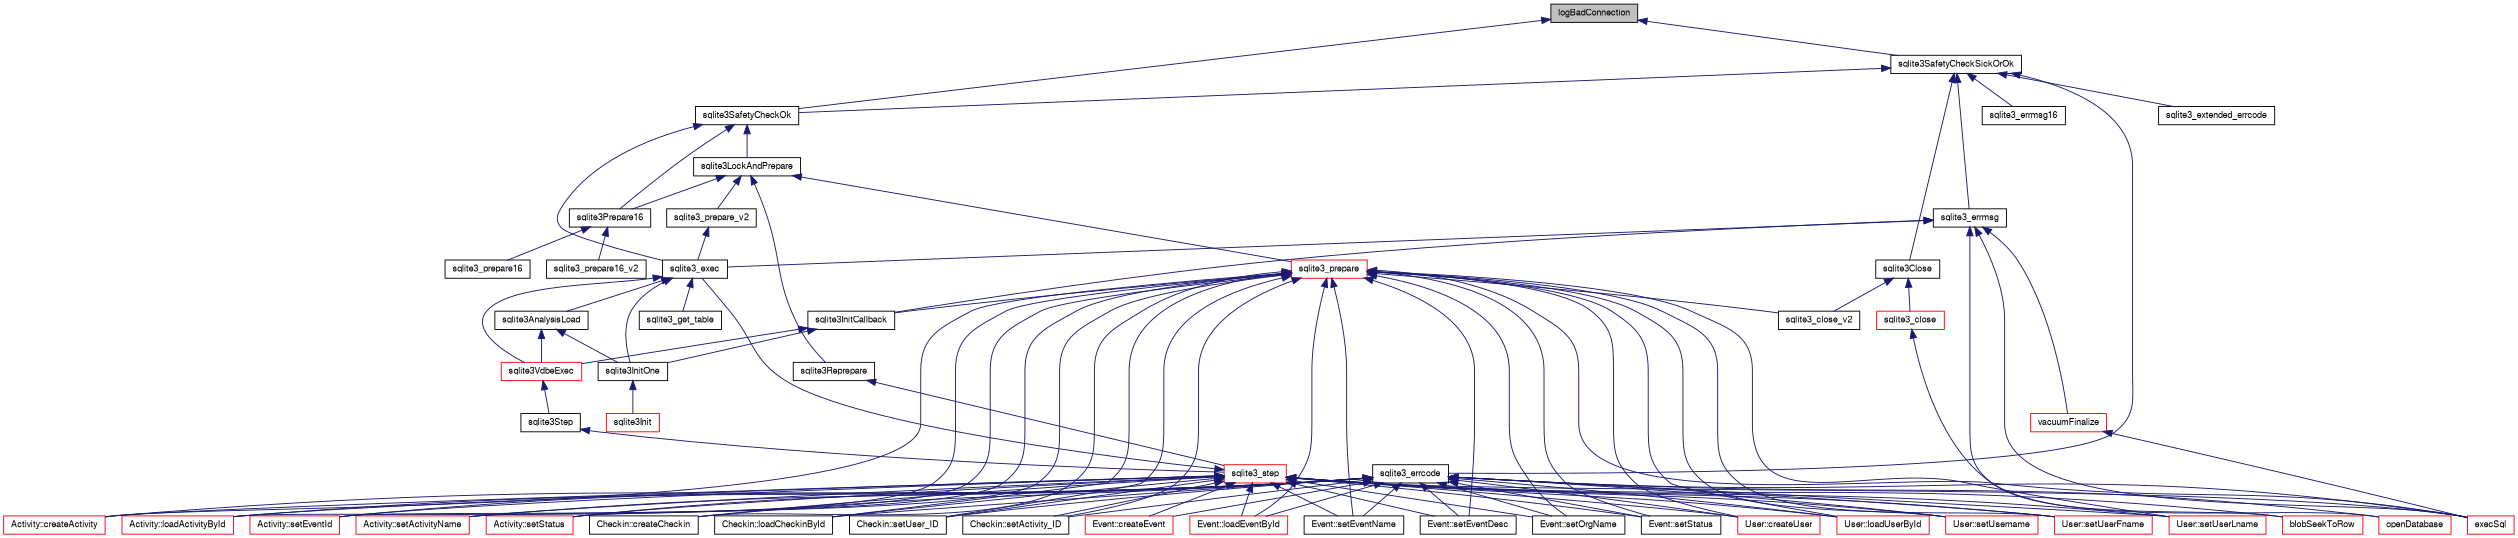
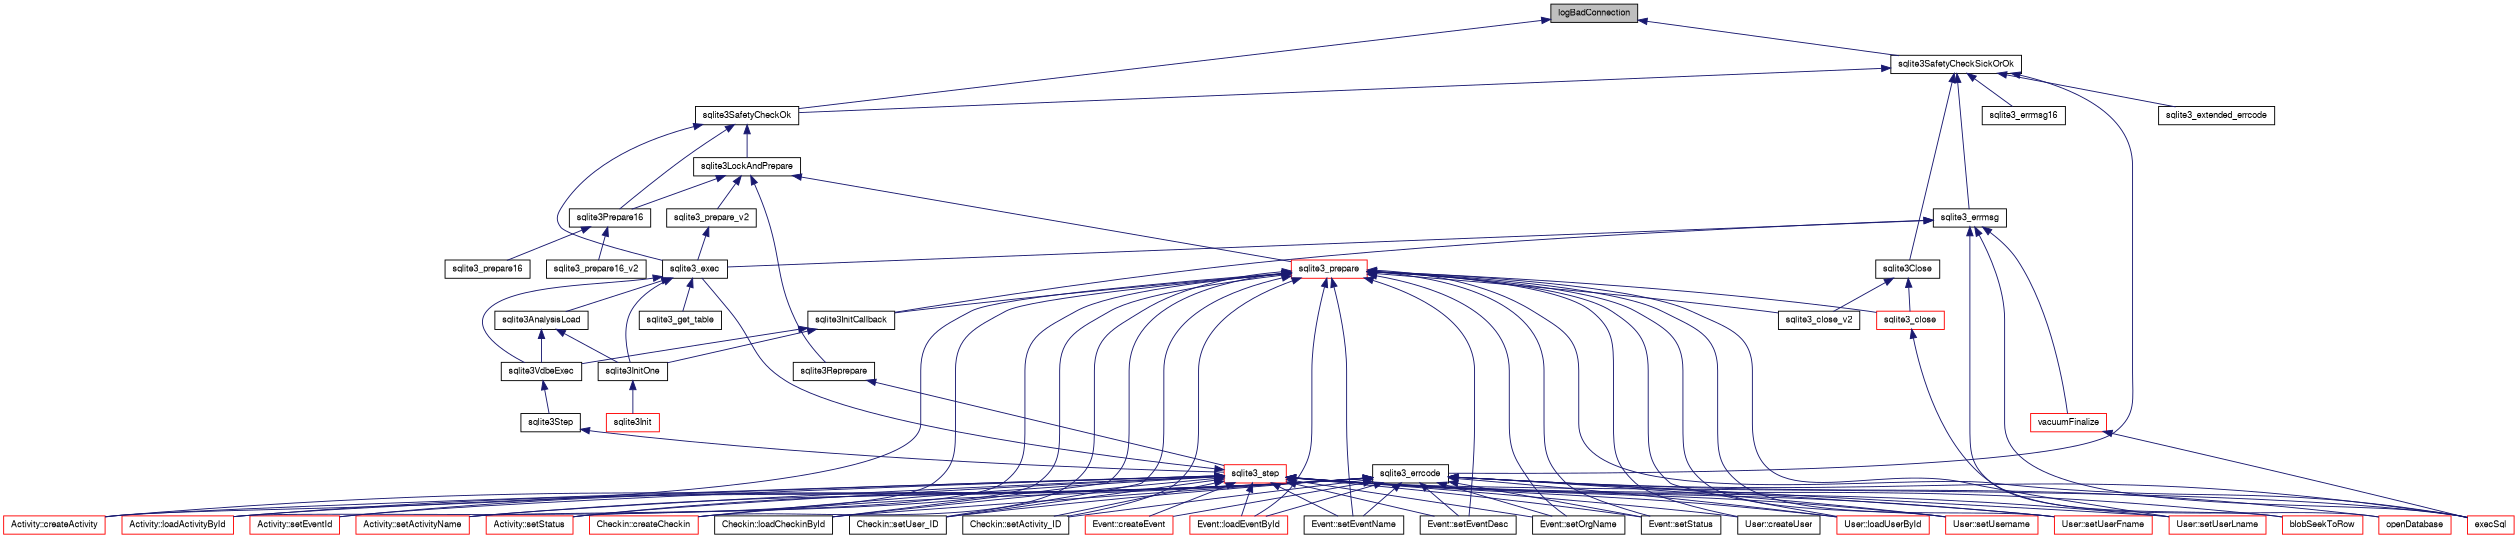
(541, 371) -> (541, 371)
(980, 472) -> (1627, 287)
(1598, 498) -> none
(644, 525) -> (644, 525)
(1779, 525) -> (1779, 525)
